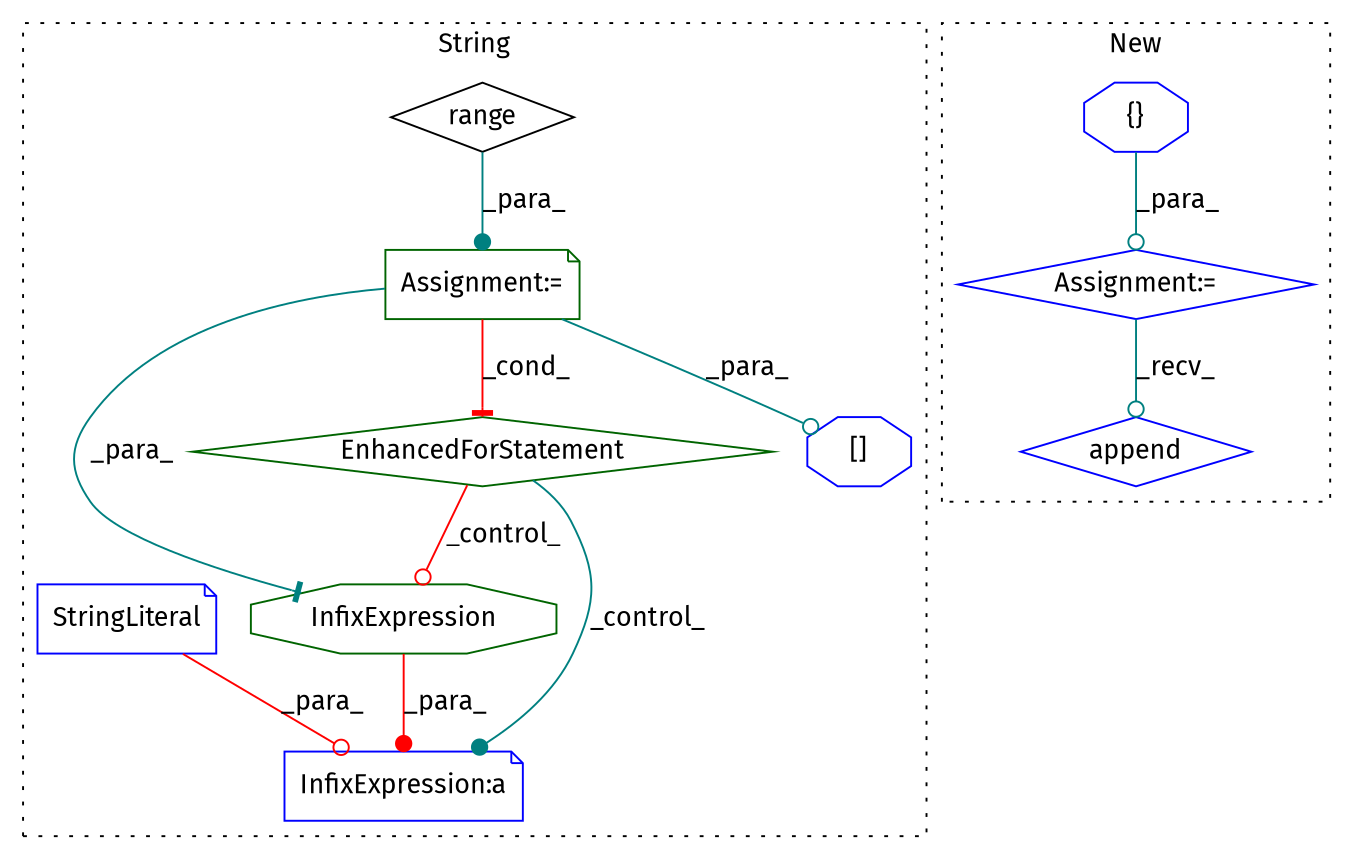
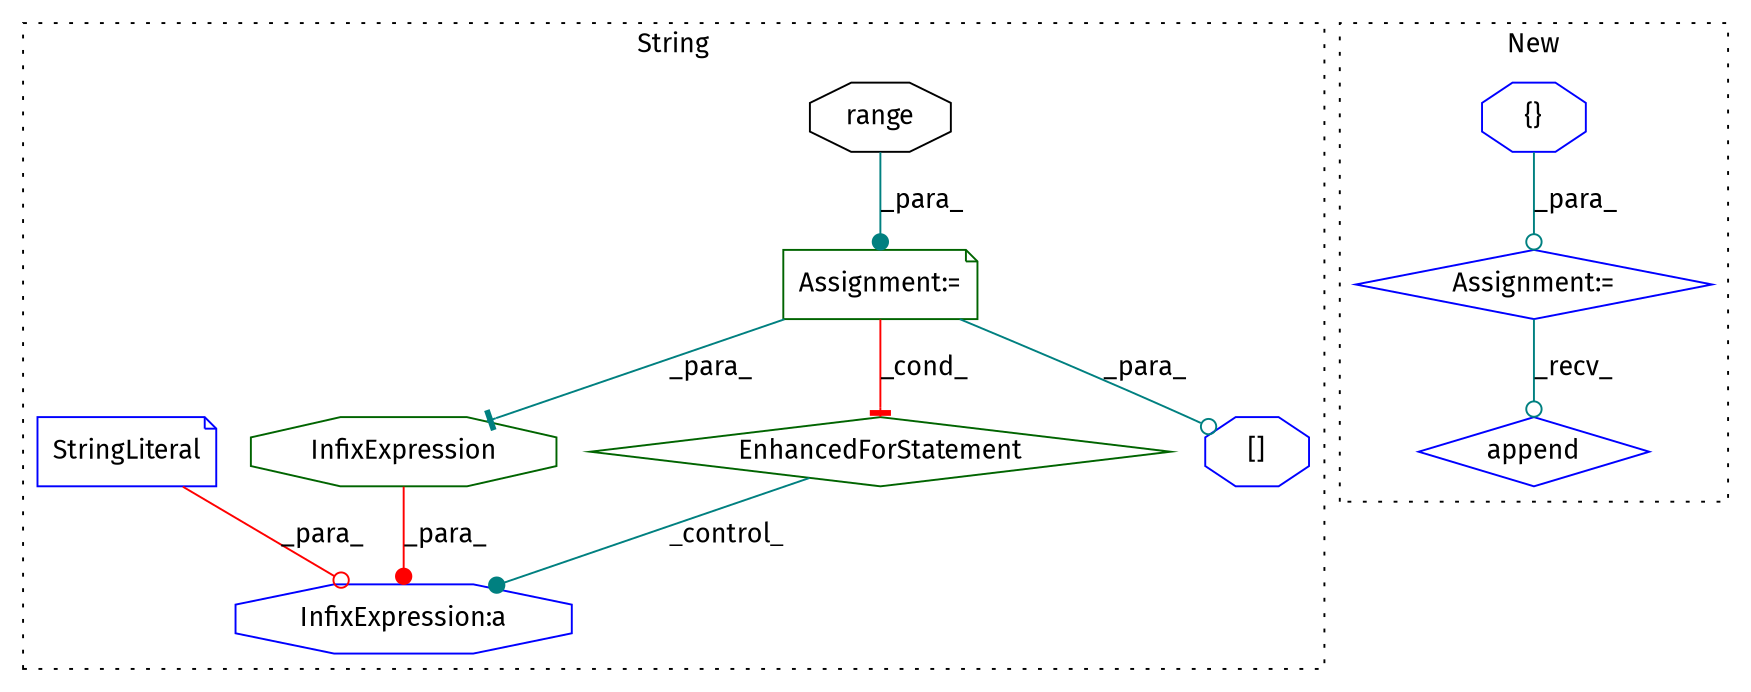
(482, 117) -> (880, 117)
(447, 527) -> none
(404, 786) -> (404, 619)
